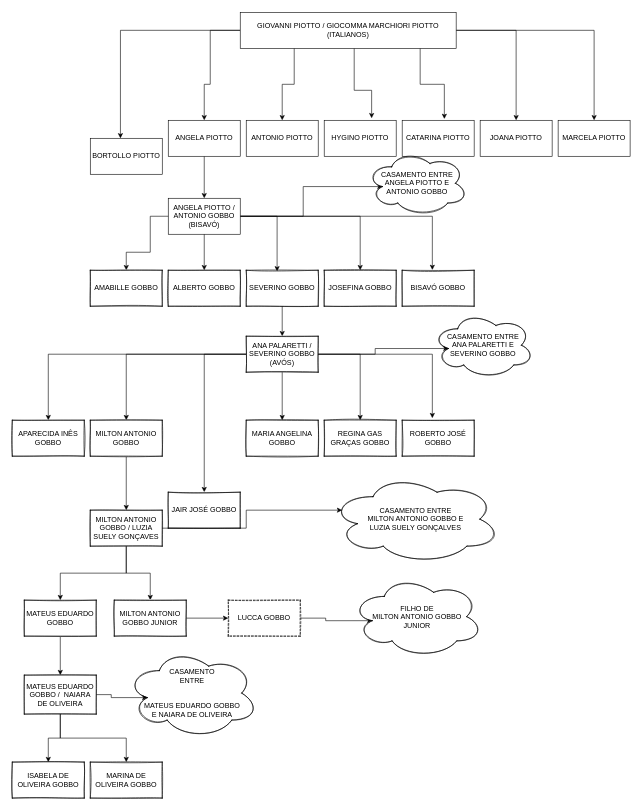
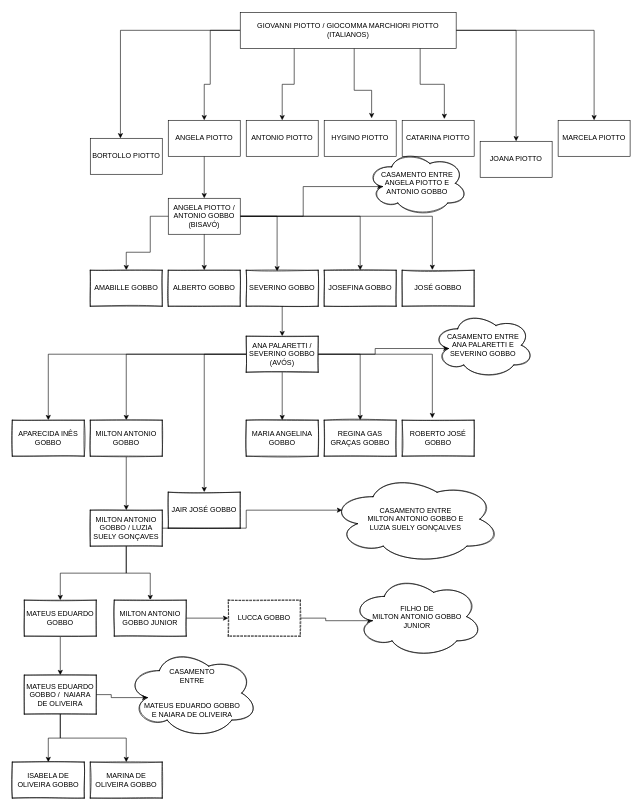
(516, 138) -> (516, 159)
(438, 288) -> (438, 288)
